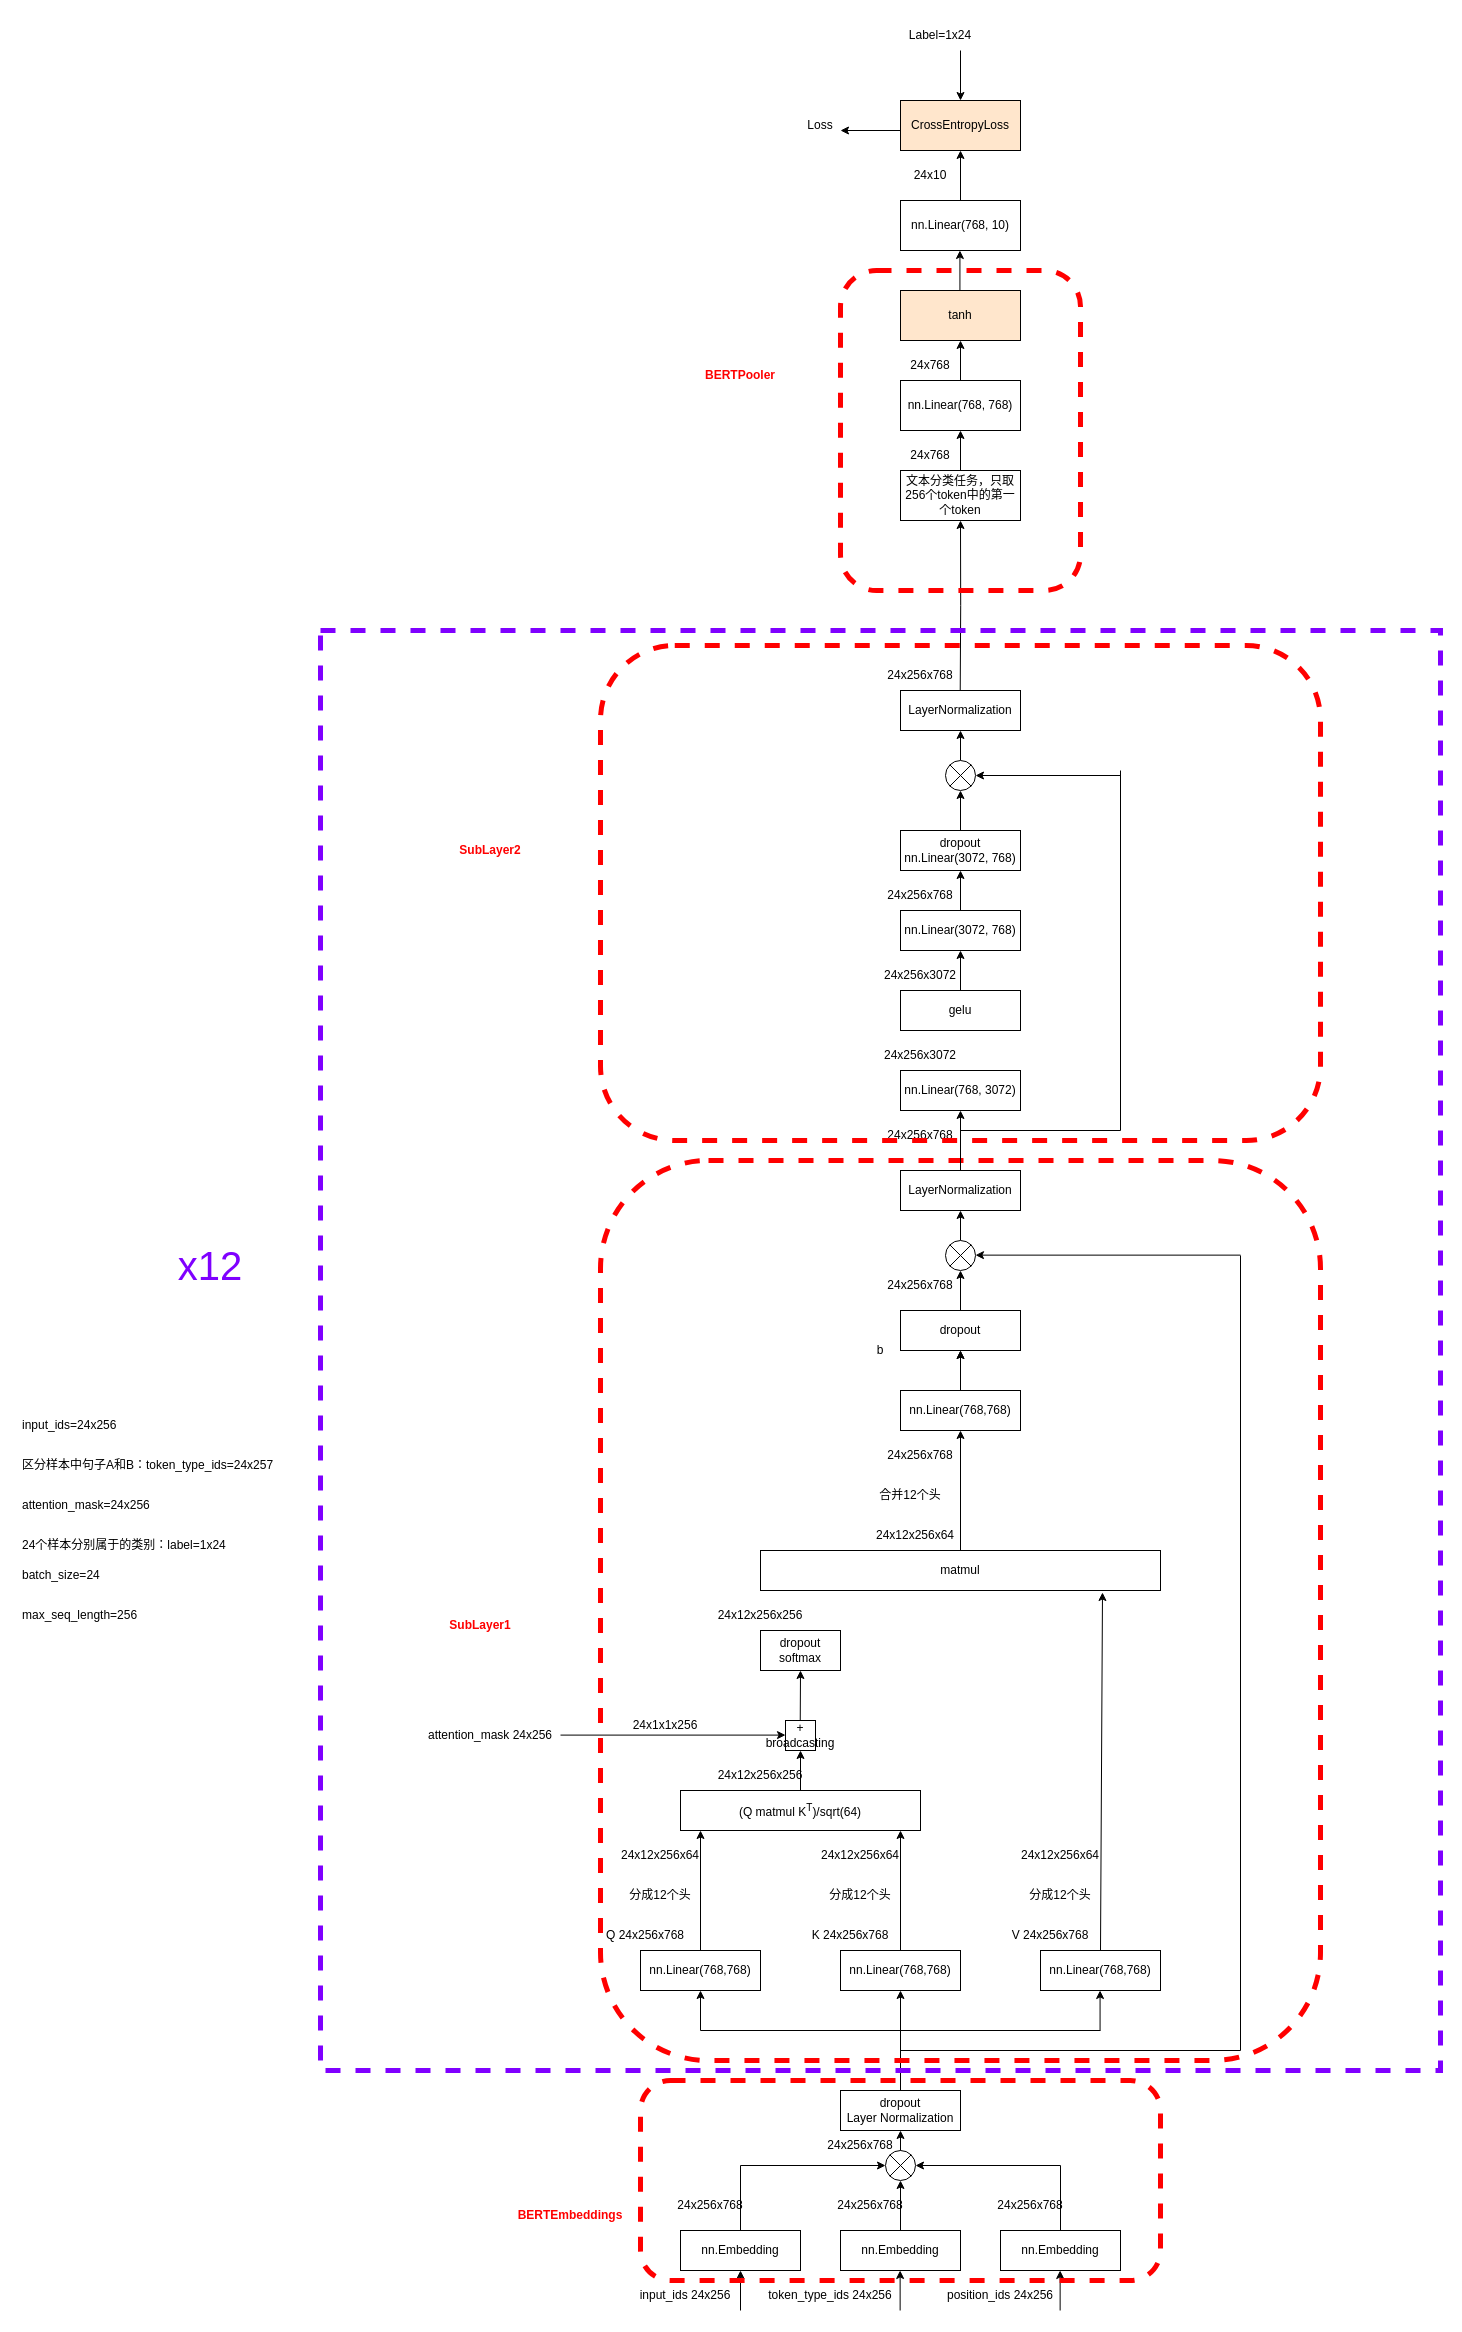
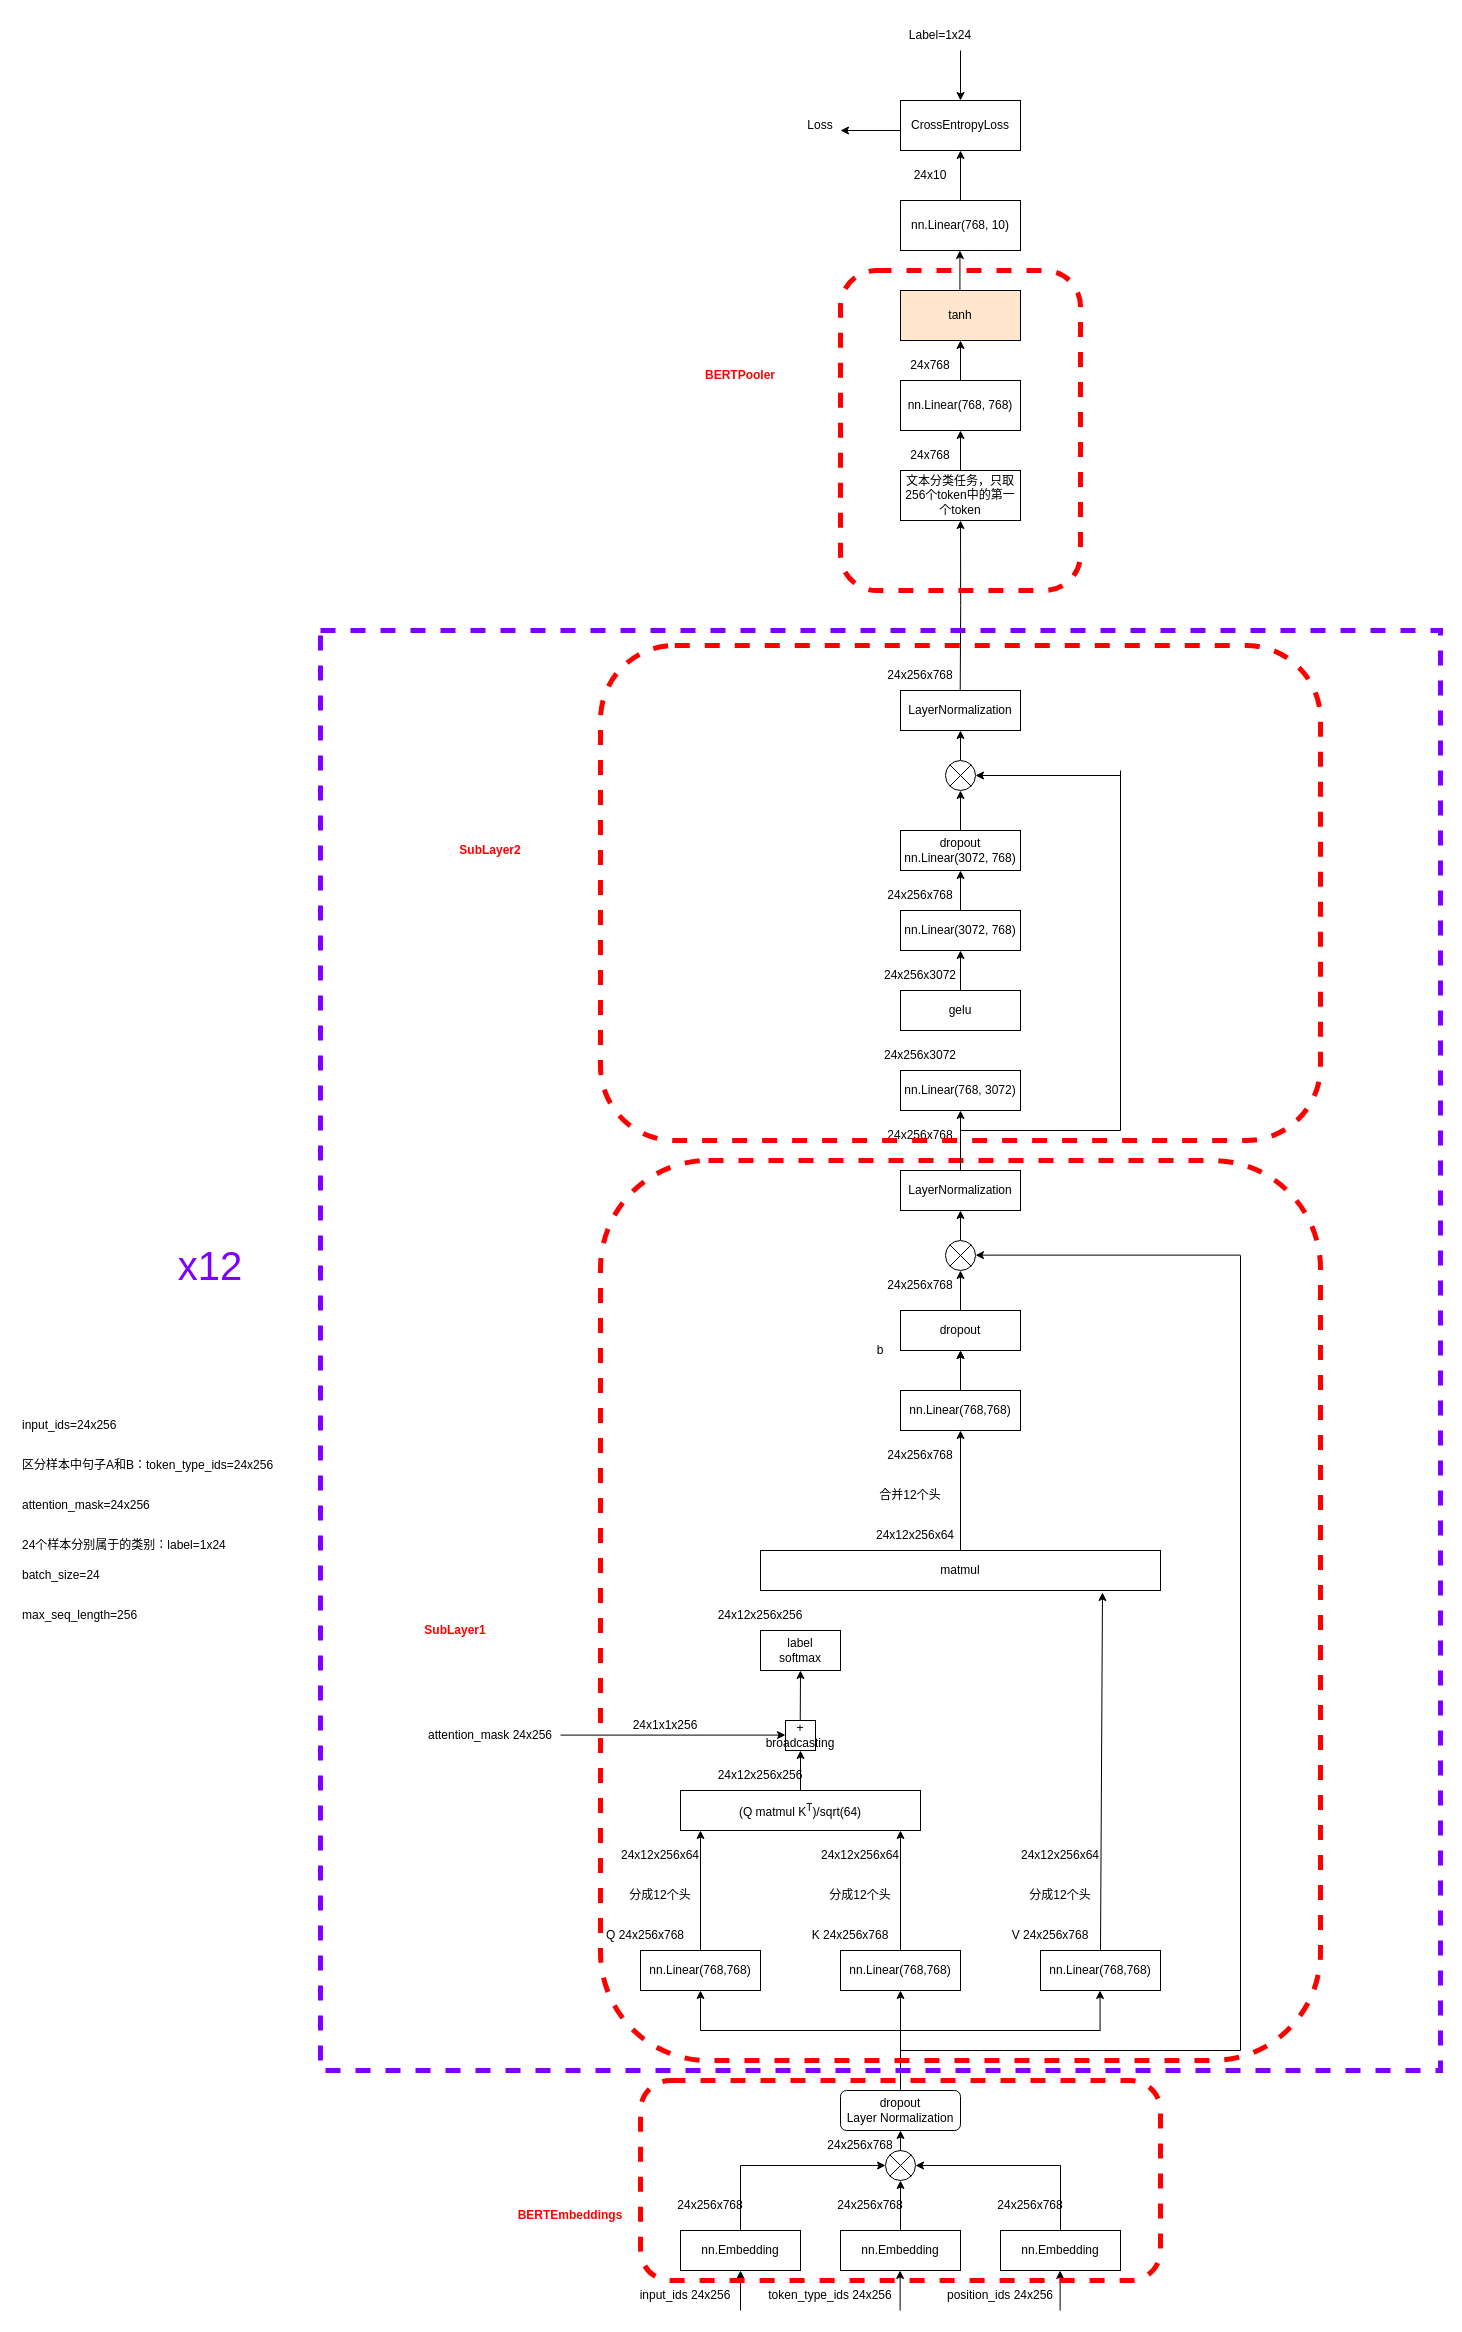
(961, 126) -> (961, 126)
(152, 1466) -> (152, 1466)
(481, 1626) -> (456, 1631)
(801, 1651) -> (801, 1651)
(901, 2111) -> (901, 2111)
